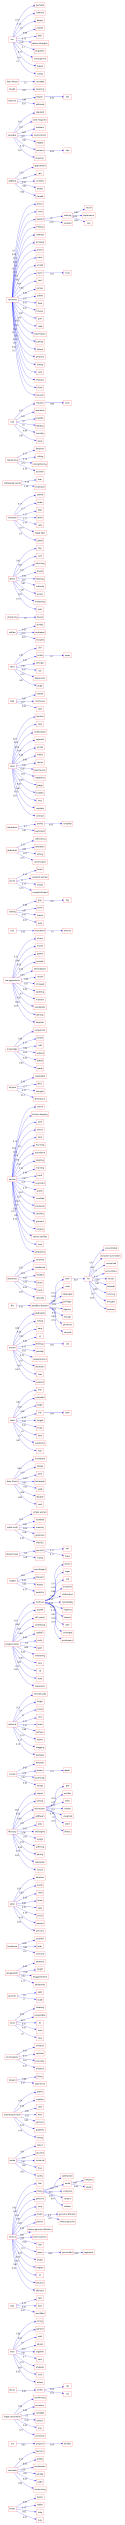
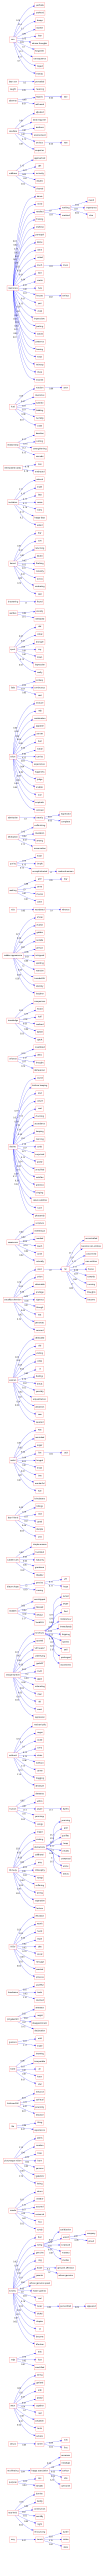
(12, 82) -> (13, 82)
(40, 143) -> none
(25, 293) -> (52, 296)
(40, 640) -> none
(53, 655) -> (26, 653)
none -> (40, 741)
(26, 829) -> (51, 816)
(23, 880) -> (52, 871)
(40, 969) -> none
(12, 980) -> (13, 956)
(40, 1206) -> none
(22, 1306) -> (25, 1309)
(54, 1344) -> (21, 1359)
none -> (40, 1384)
(40, 1482) -> none
(67, 1587) -> none
none -> (40, 1801)
none -> (66, 1820)
none -> (40, 1962)
(12, 2080) -> (13, 2126)
none -> (40, 2199)
(40, 2229) -> (40, 2283)
(22, 2405) -> (24, 2471)
(25, 2444) -> (26, 2480)
(25, 2516) -> (25, 2540)
